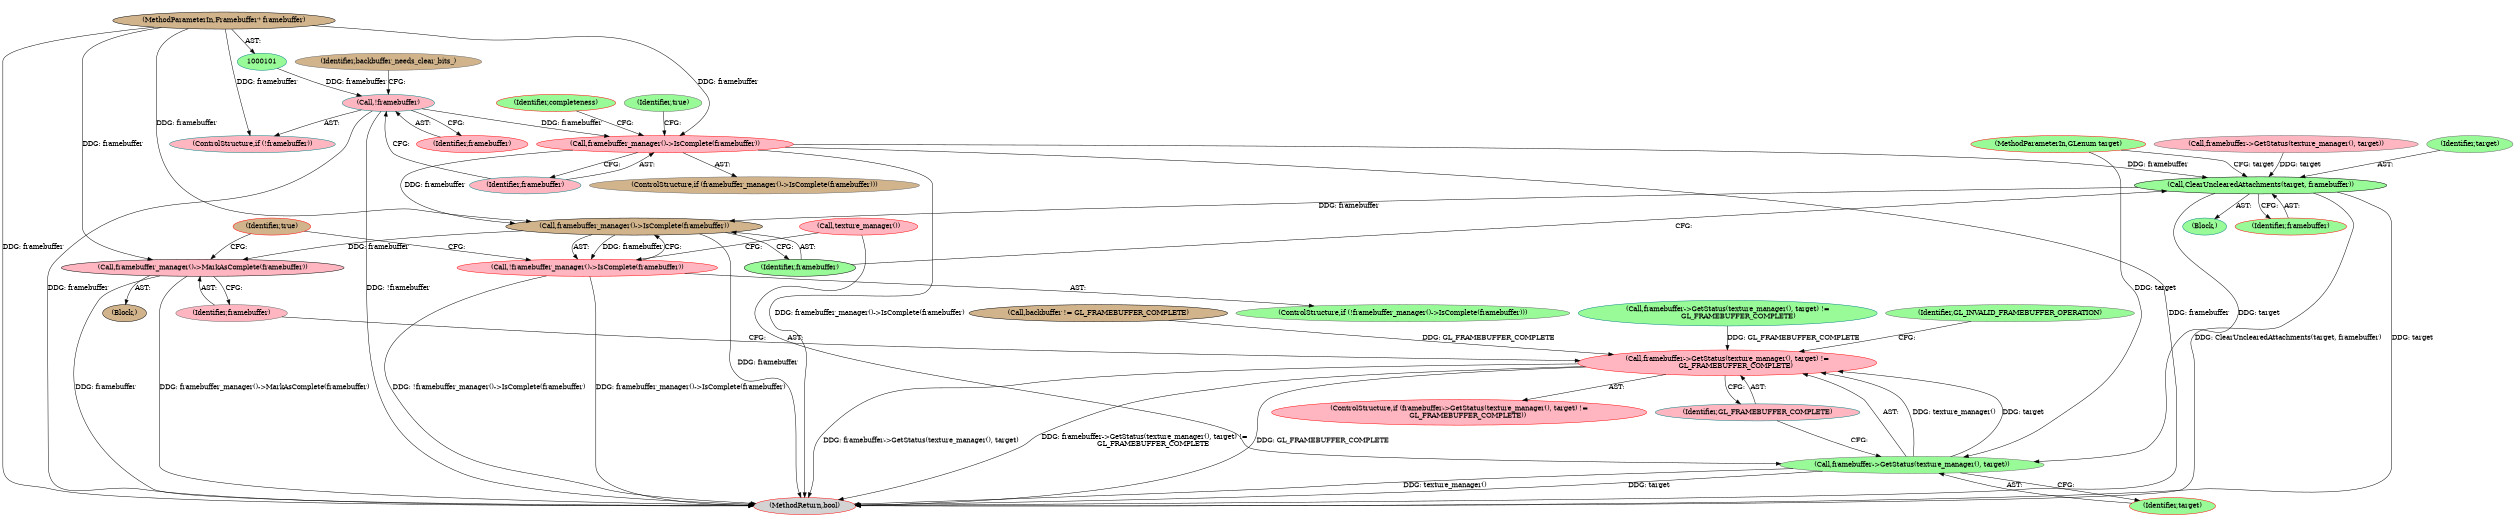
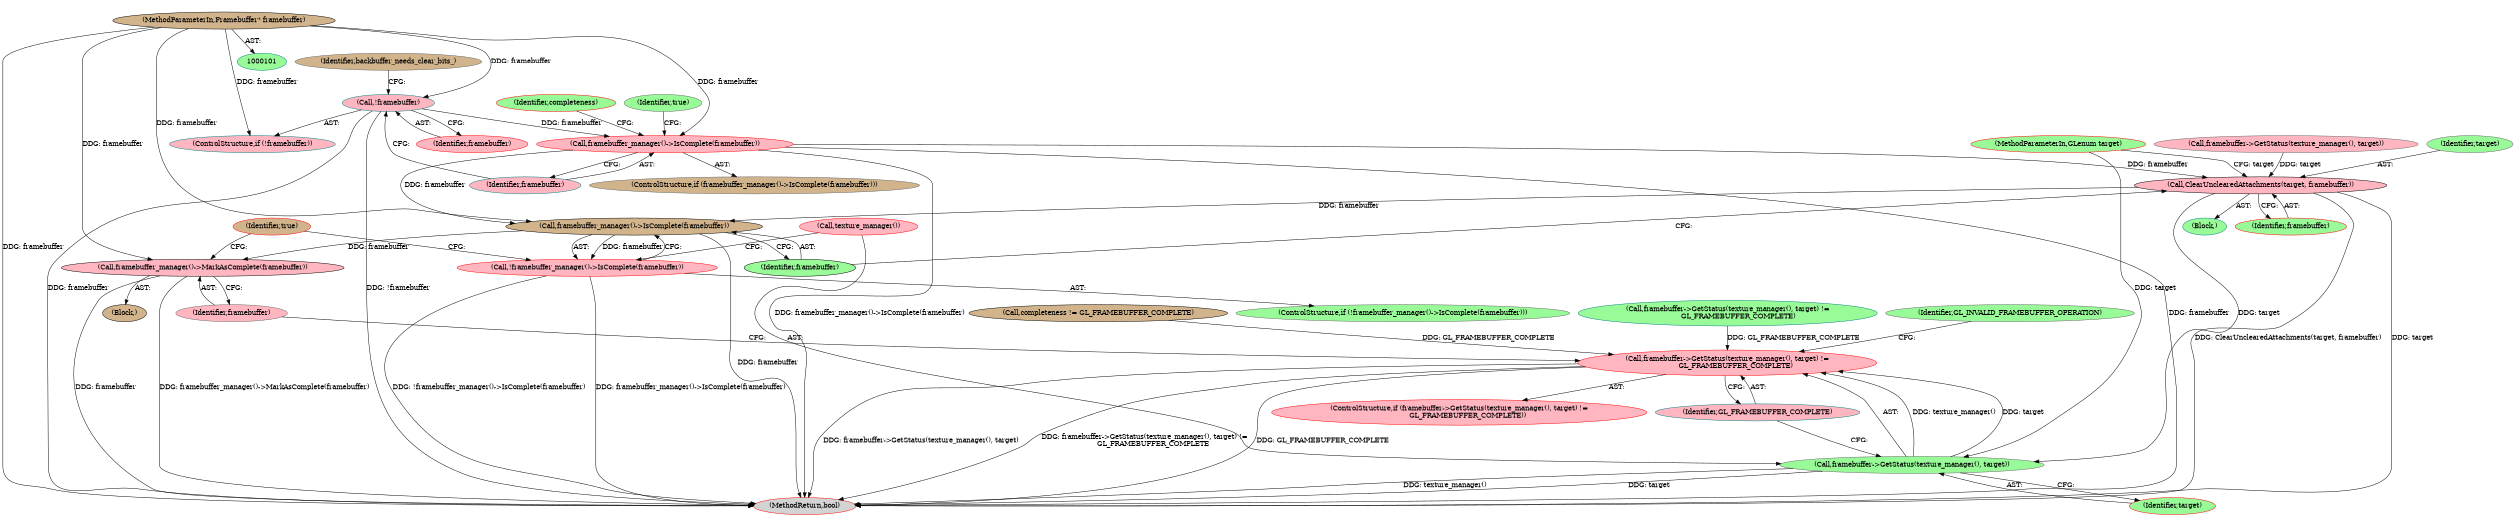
(317, 83) -> (442, 40)
(2261, 185) -> (2261, 185)
(1098, 313) -> (1098, 313)
